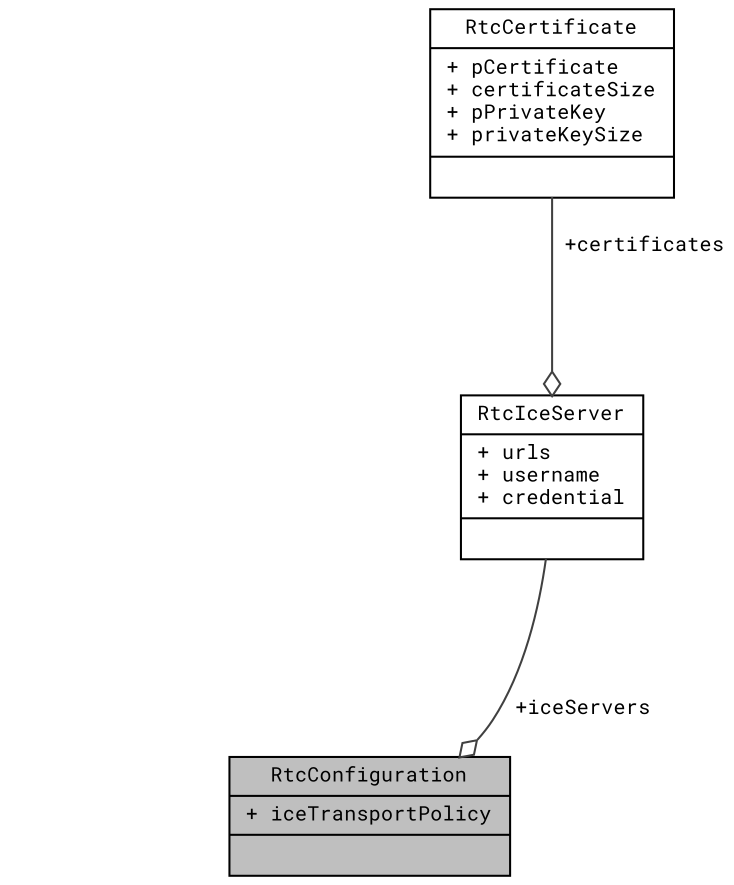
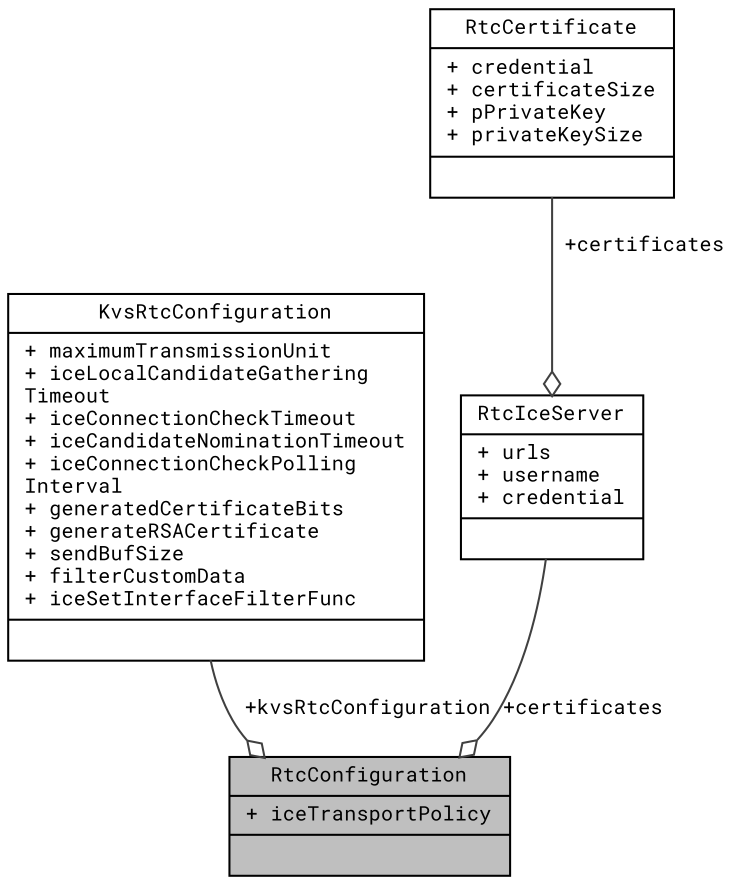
(534, 68) -> (521, 68)
none -> (216, 477)
(578, 709) -> (578, 709)
